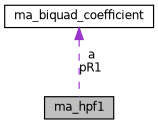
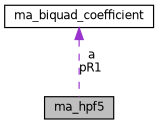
(79, 108) -> (79, 108)
